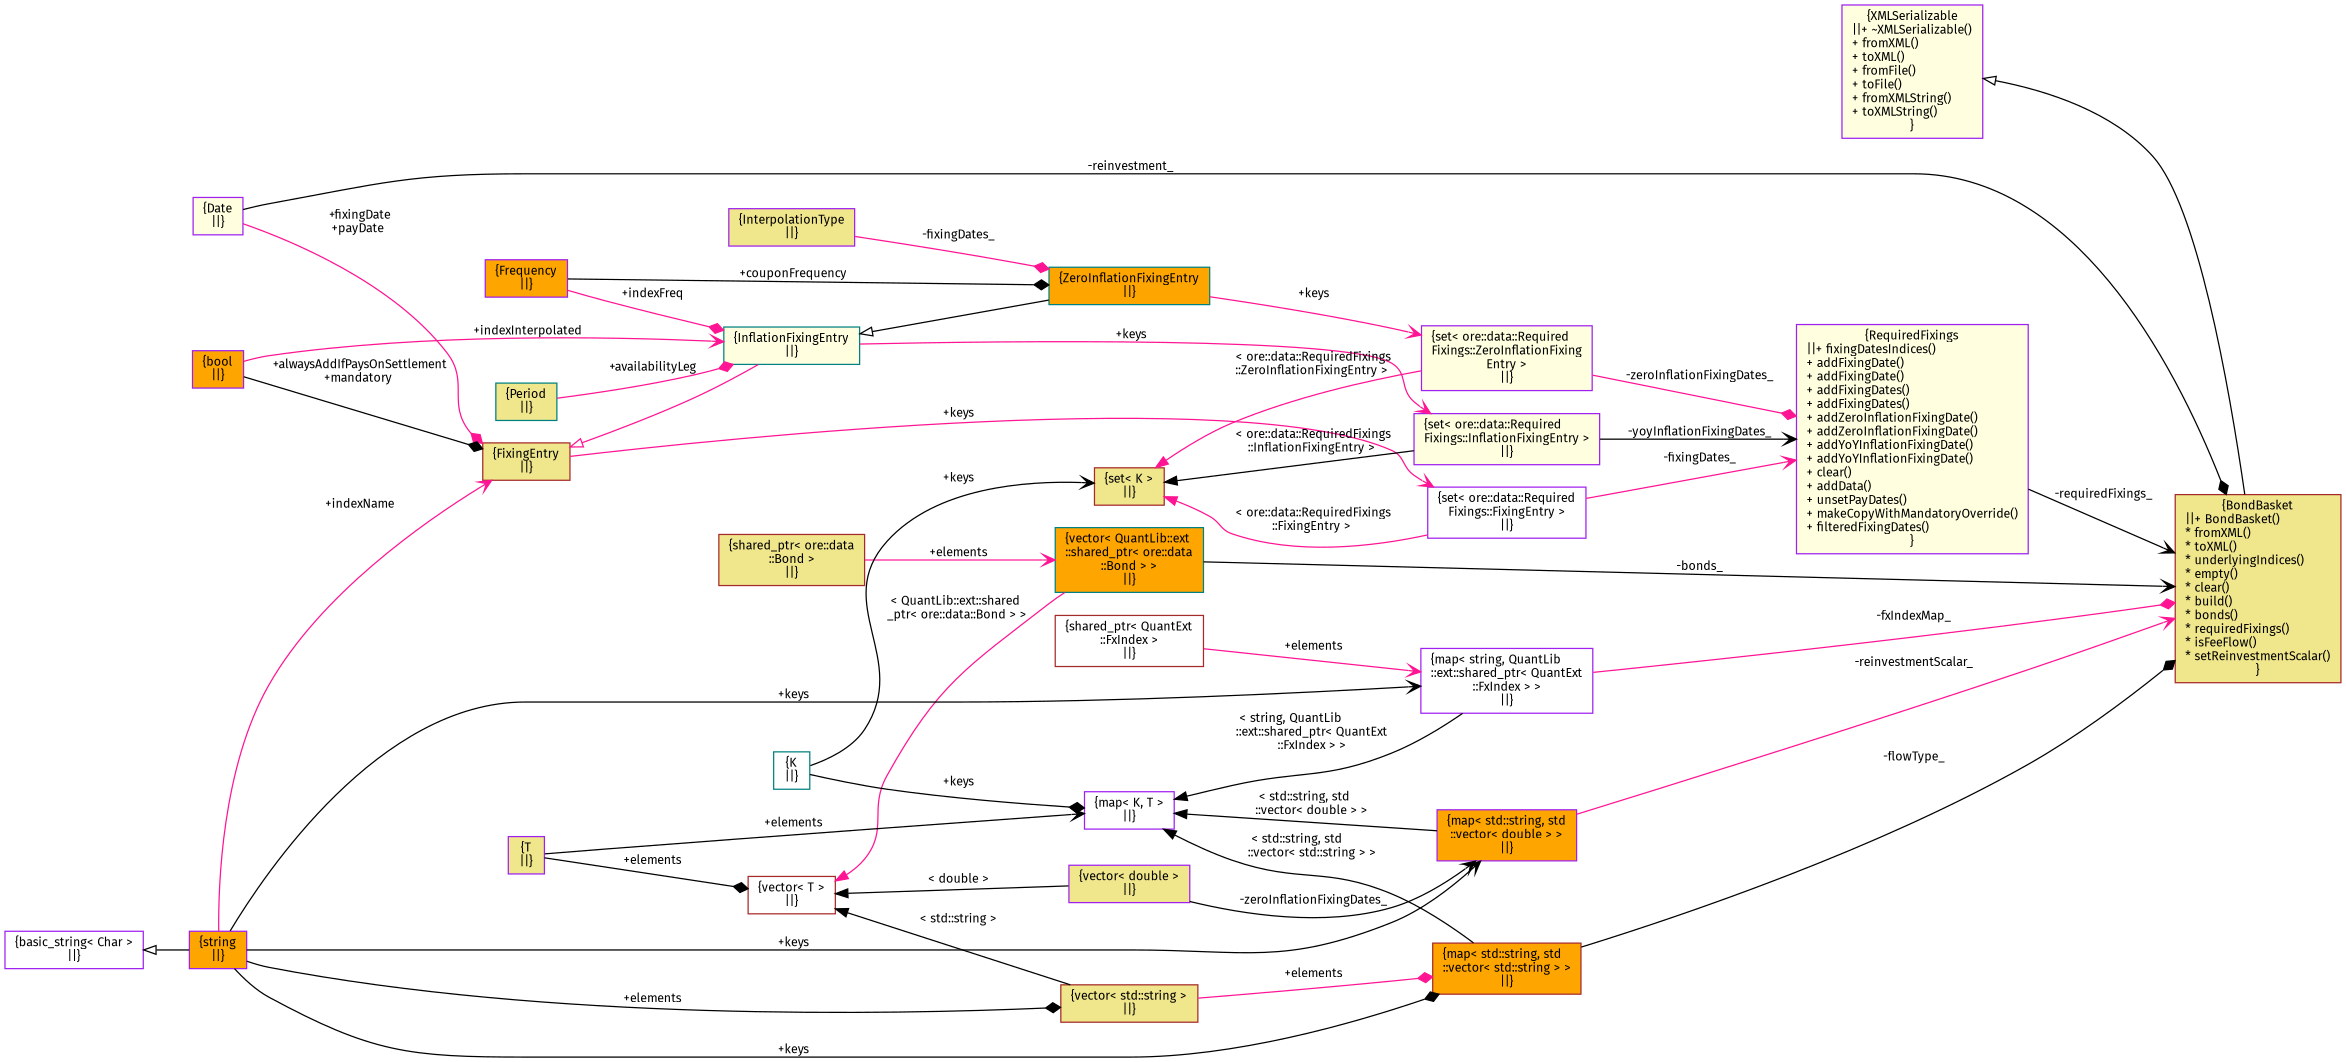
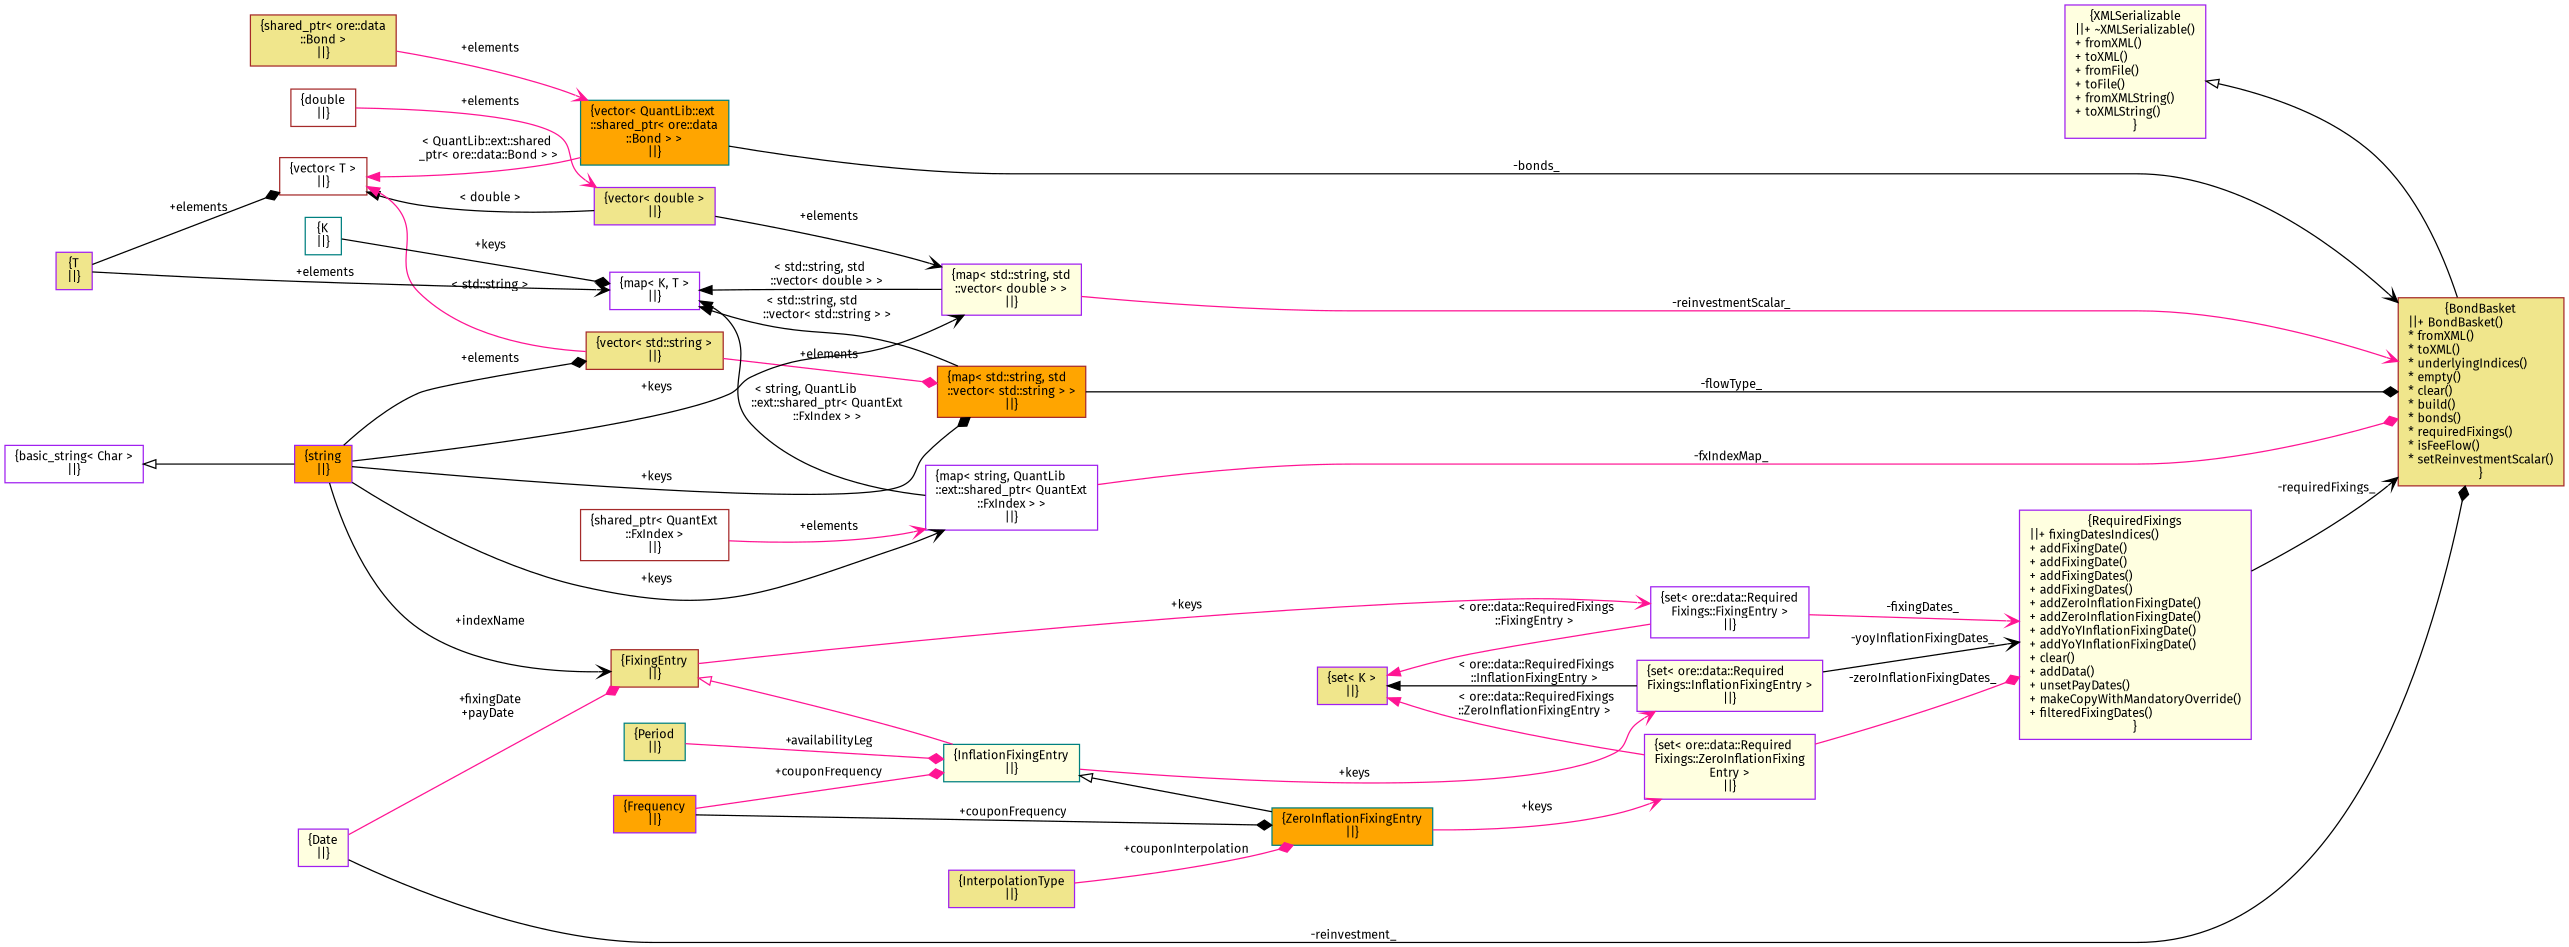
none -> (323, 108)
(957, 235) -> (1185, 850)
(651, 294) -> (827, 772)
(218, 369) -> none
(1129, 486) -> (1352, 686)
(869, 575) -> none
(280, 669) -> (425, 632)
(1507, 835) -> (1012, 290)
(1312, 901) -> (827, 217)
(937, 942) -> (445, 312)
